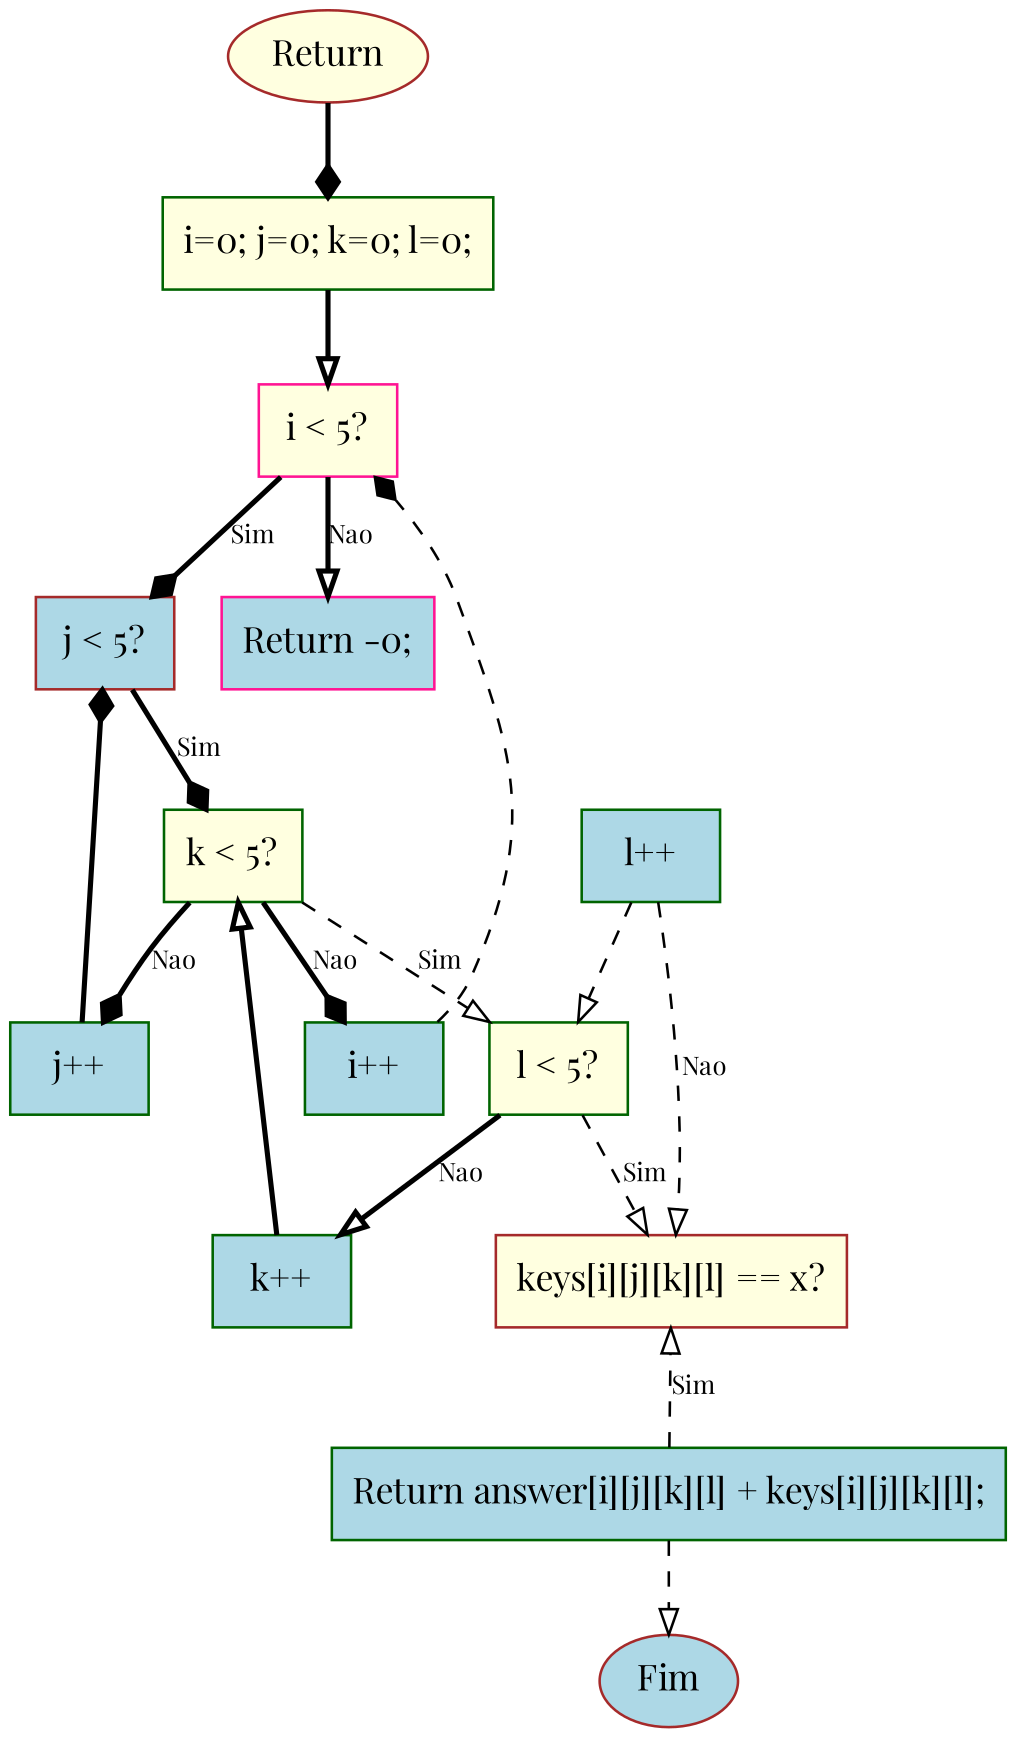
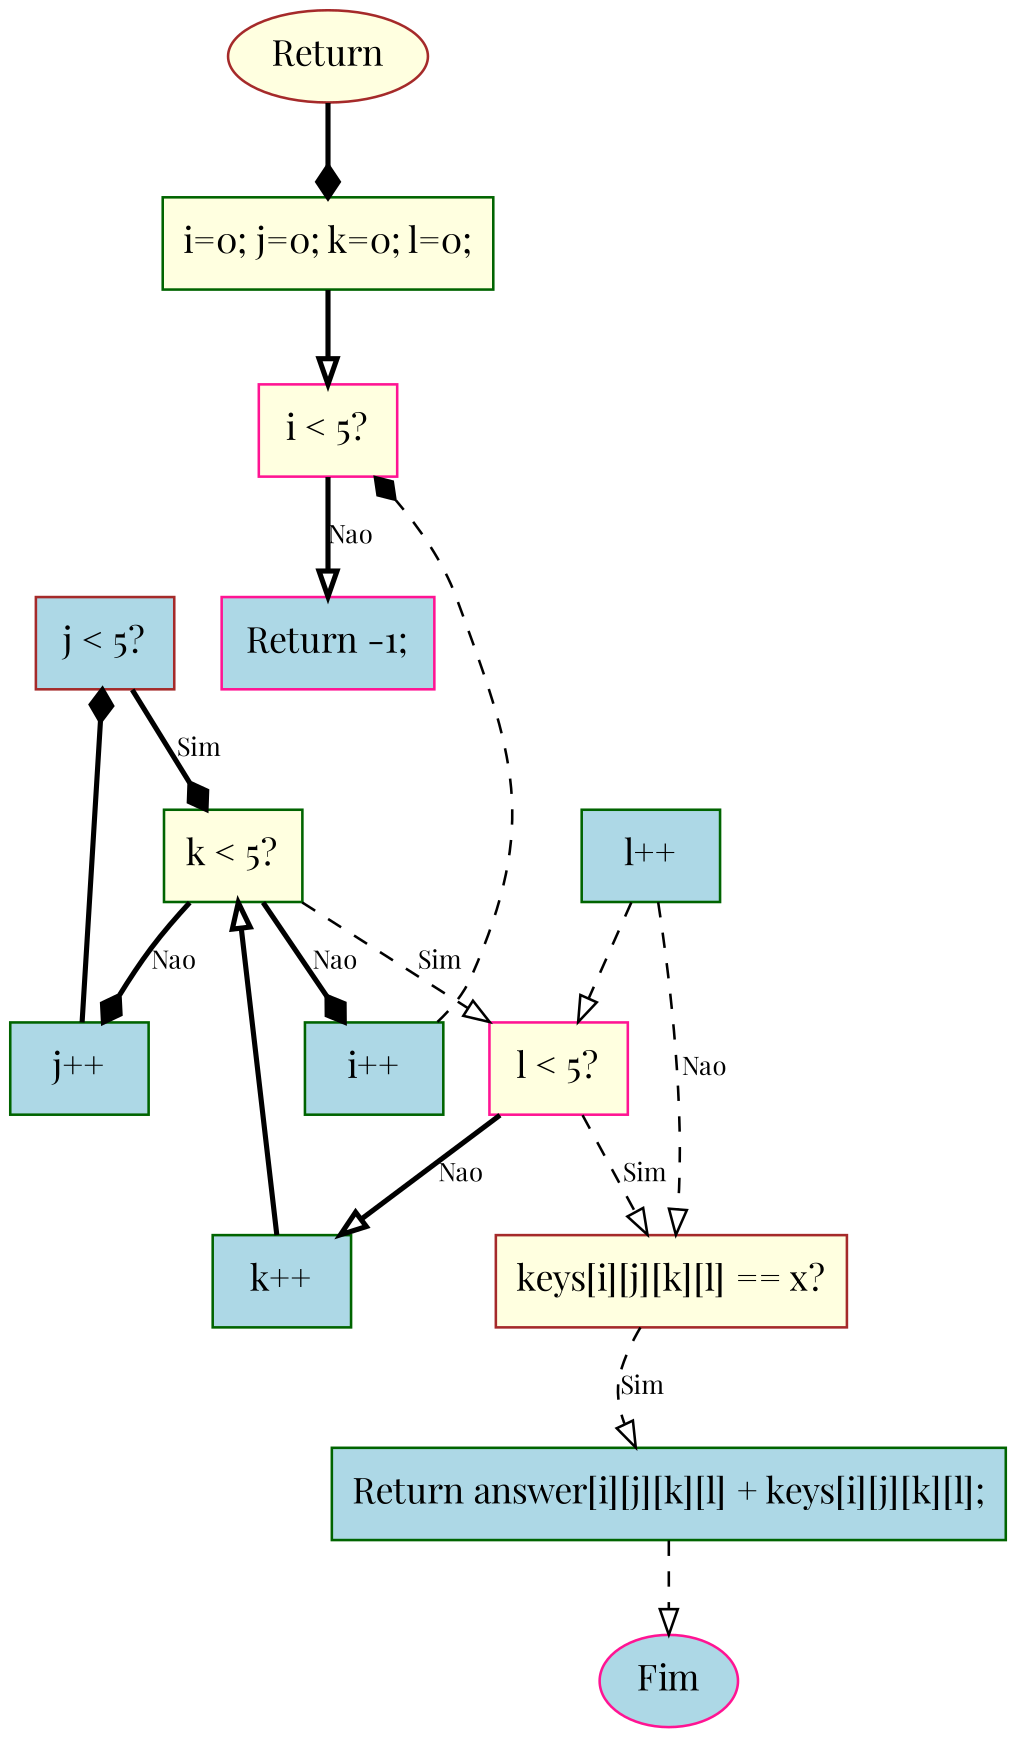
(228, 526) -> none
(328, 643) -> (328, 643)
(559, 1069) -> (559, 1069)
(670, 1401) -> (620, 1374)
(669, 1681) -> (669, 1681)
